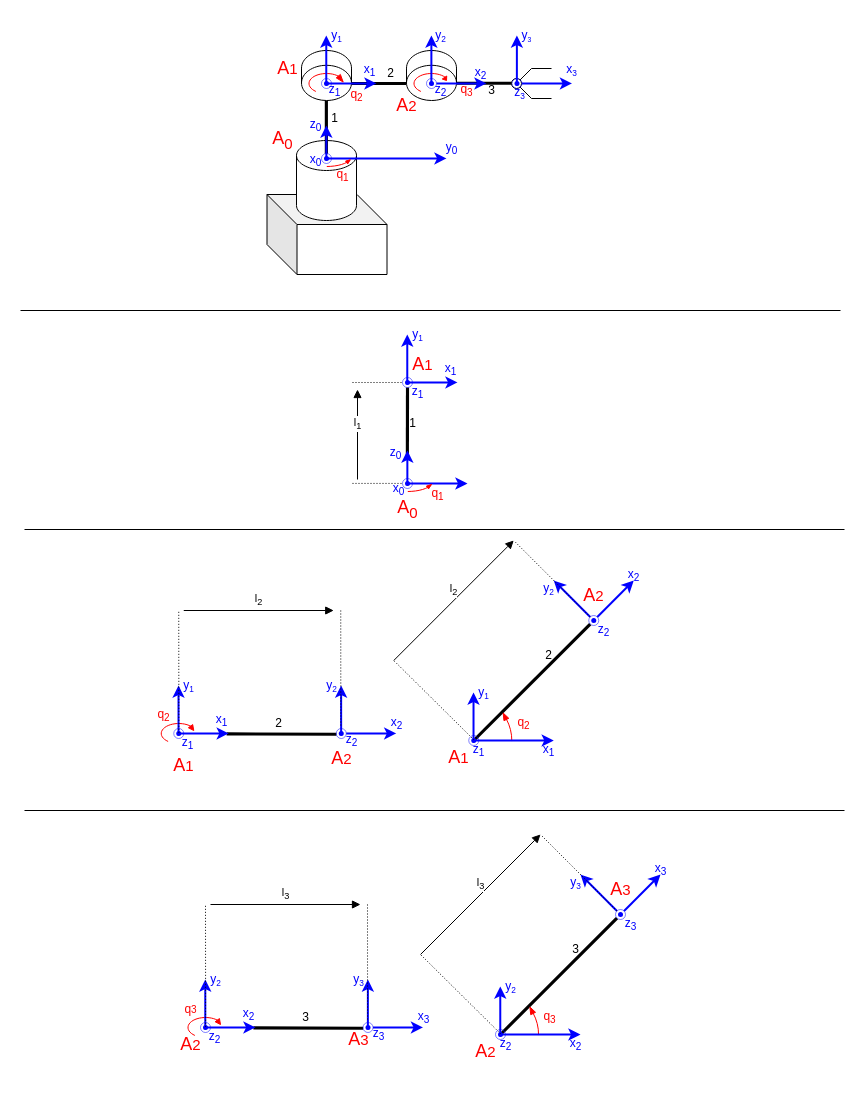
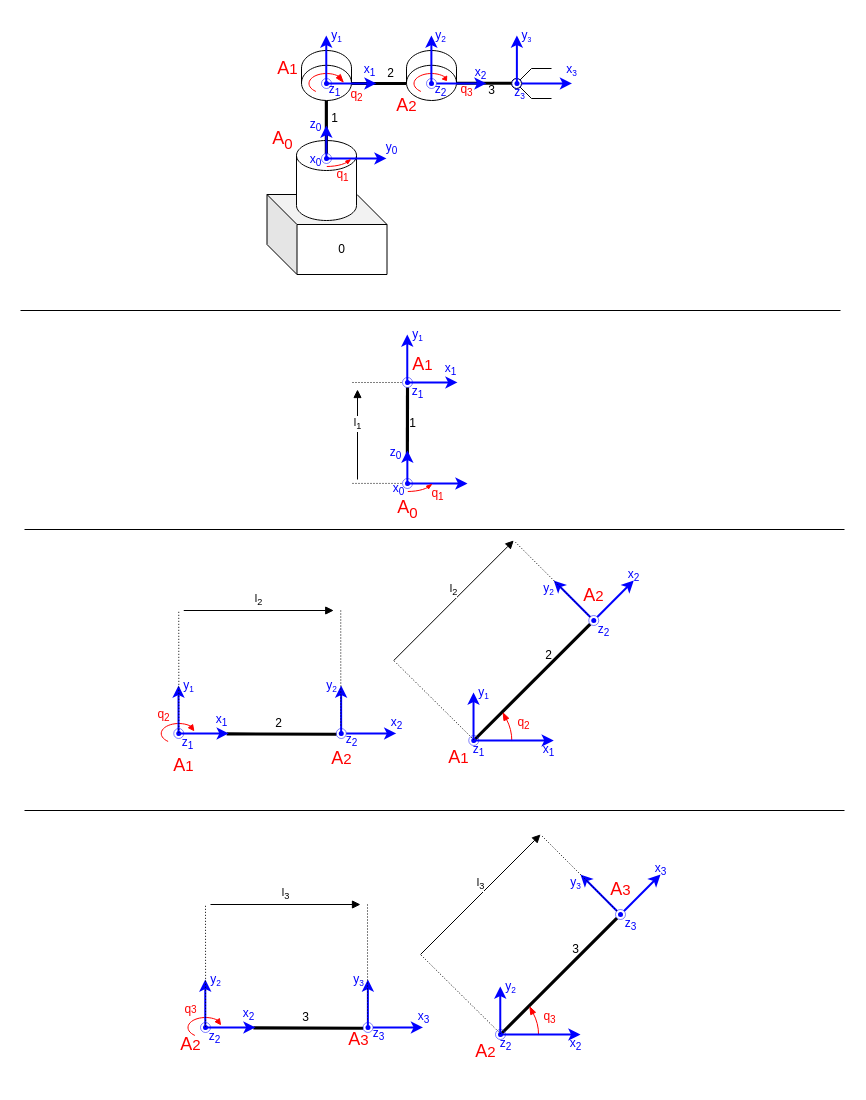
(452, 149) -> (392, 149)
none -> (342, 250)
